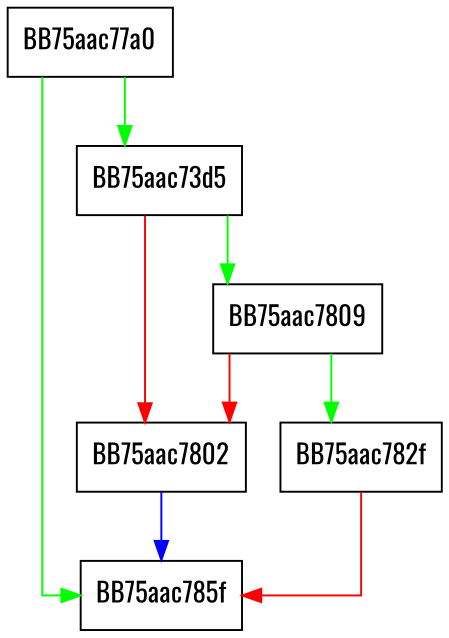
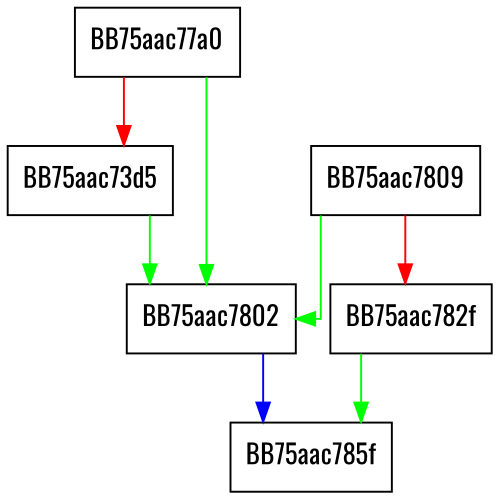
(125, 102) -> (124, 102)
(228, 240) -> none
(145, 309) -> (150, 240)
(42, 346) -> (206, 171)
(230, 378) -> (321, 270)
(331, 378) -> (405, 240)
(361, 594) -> (361, 378)
